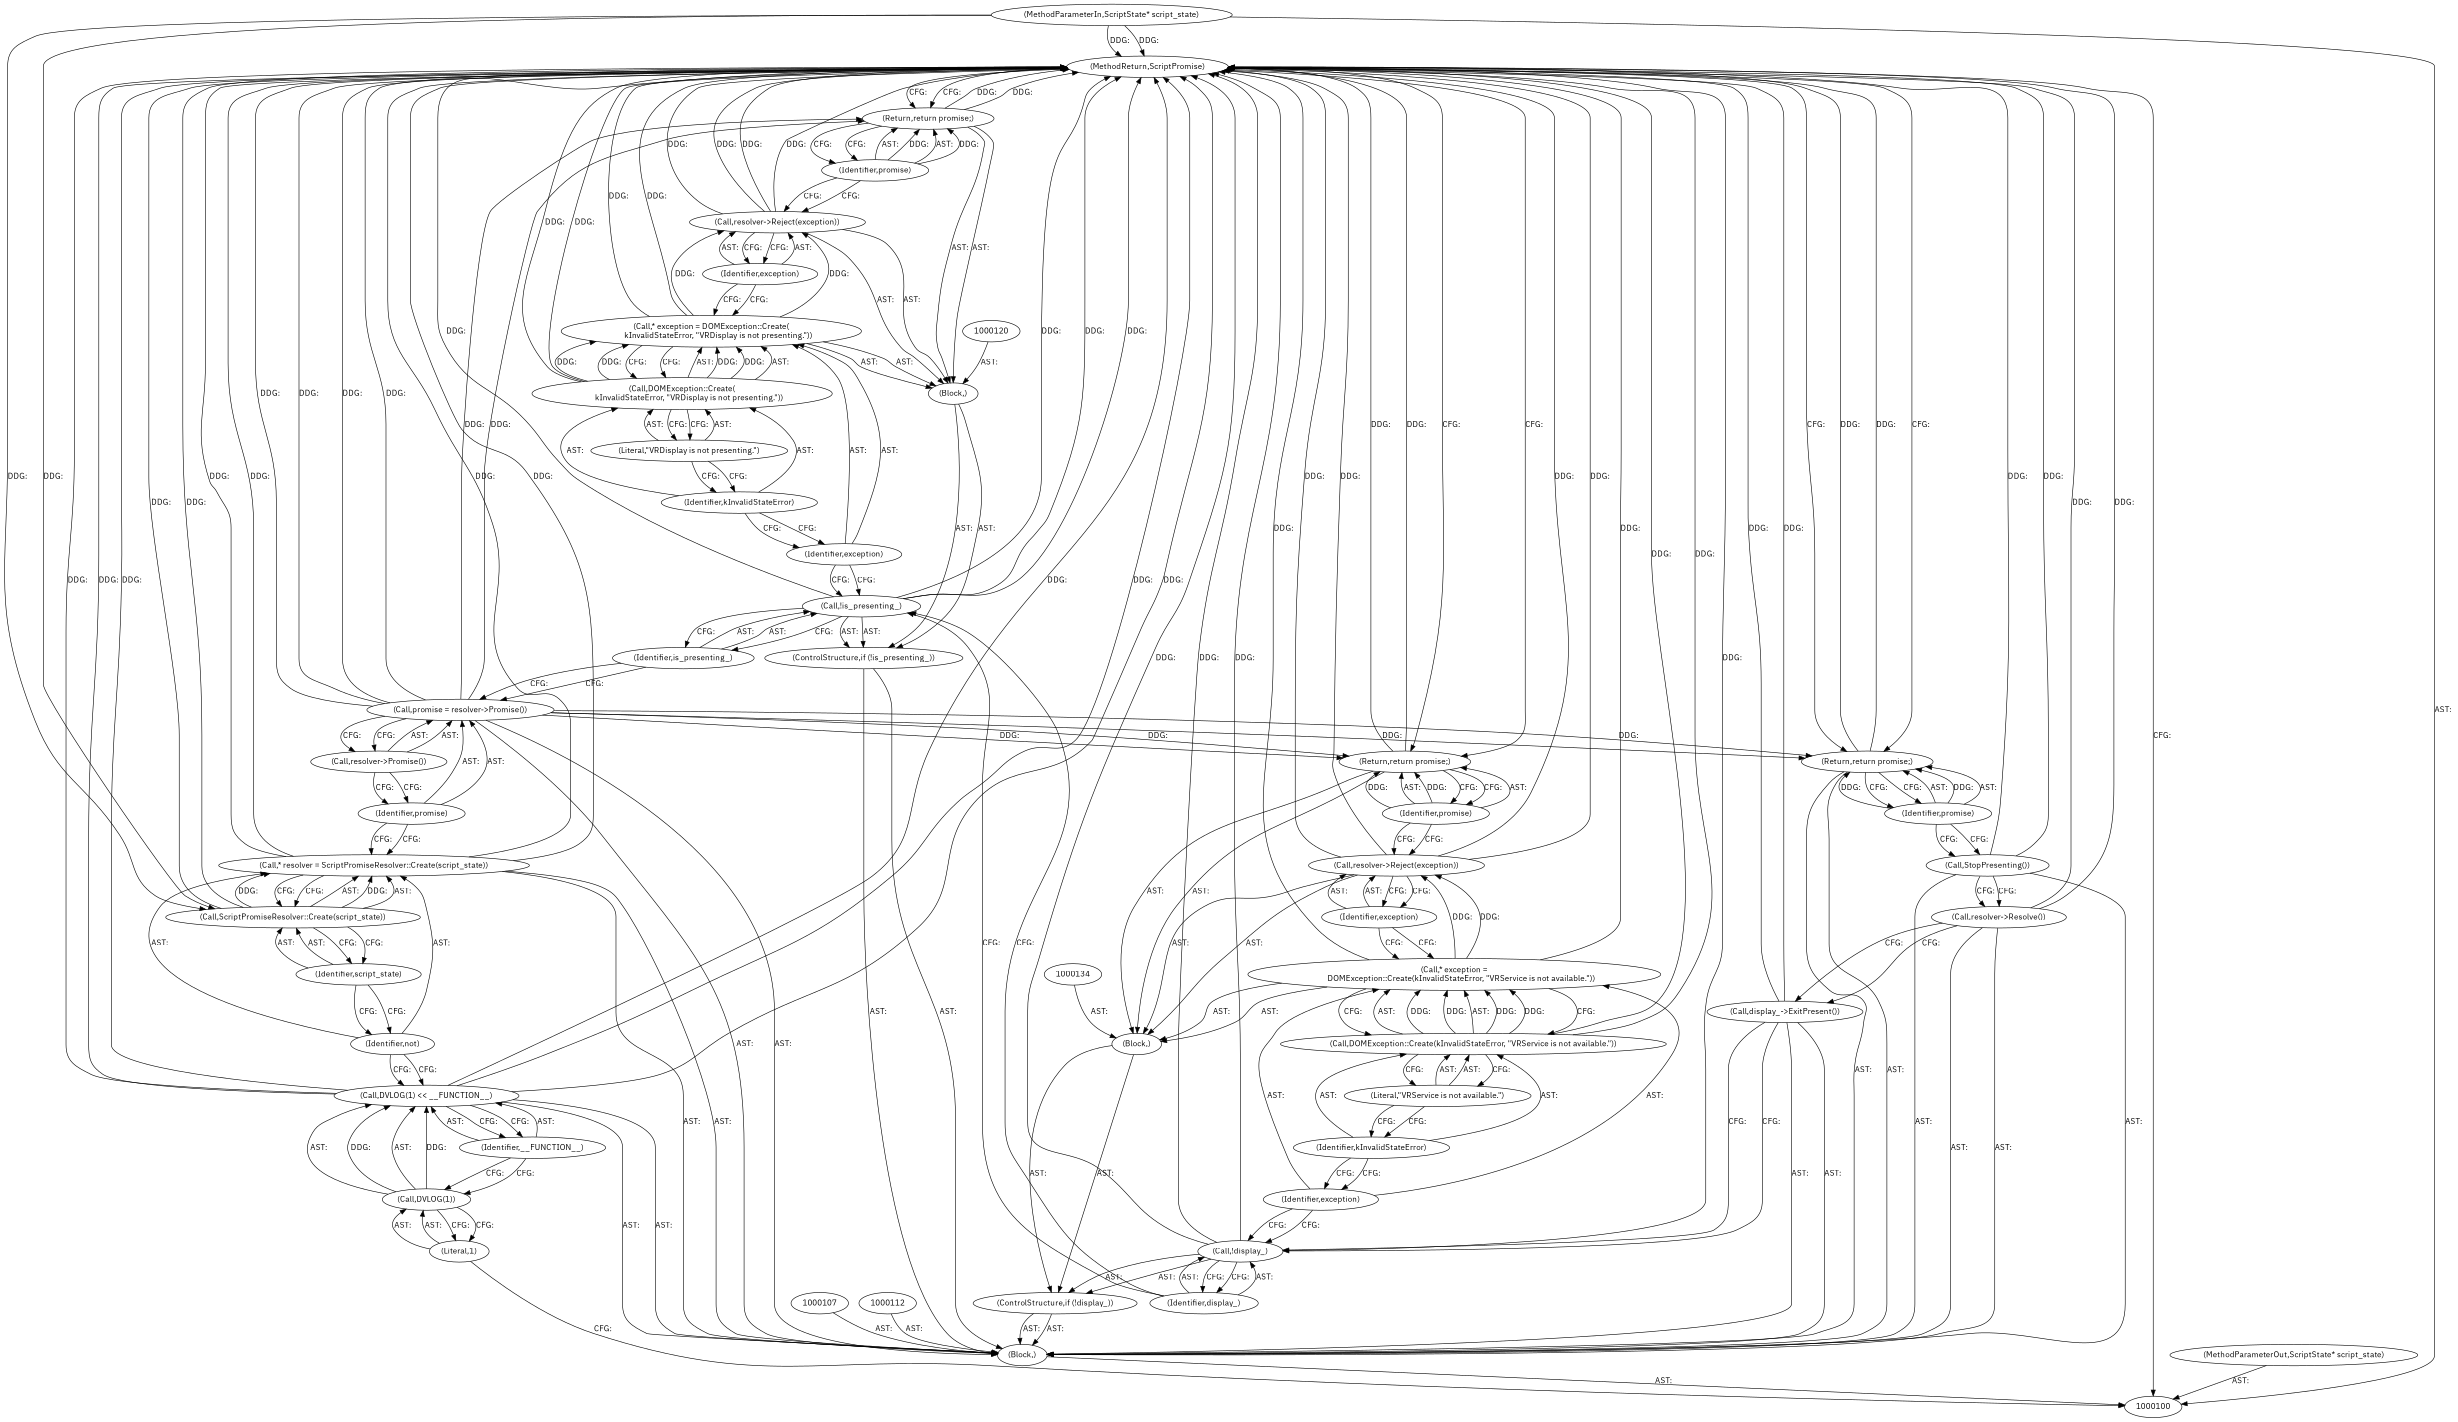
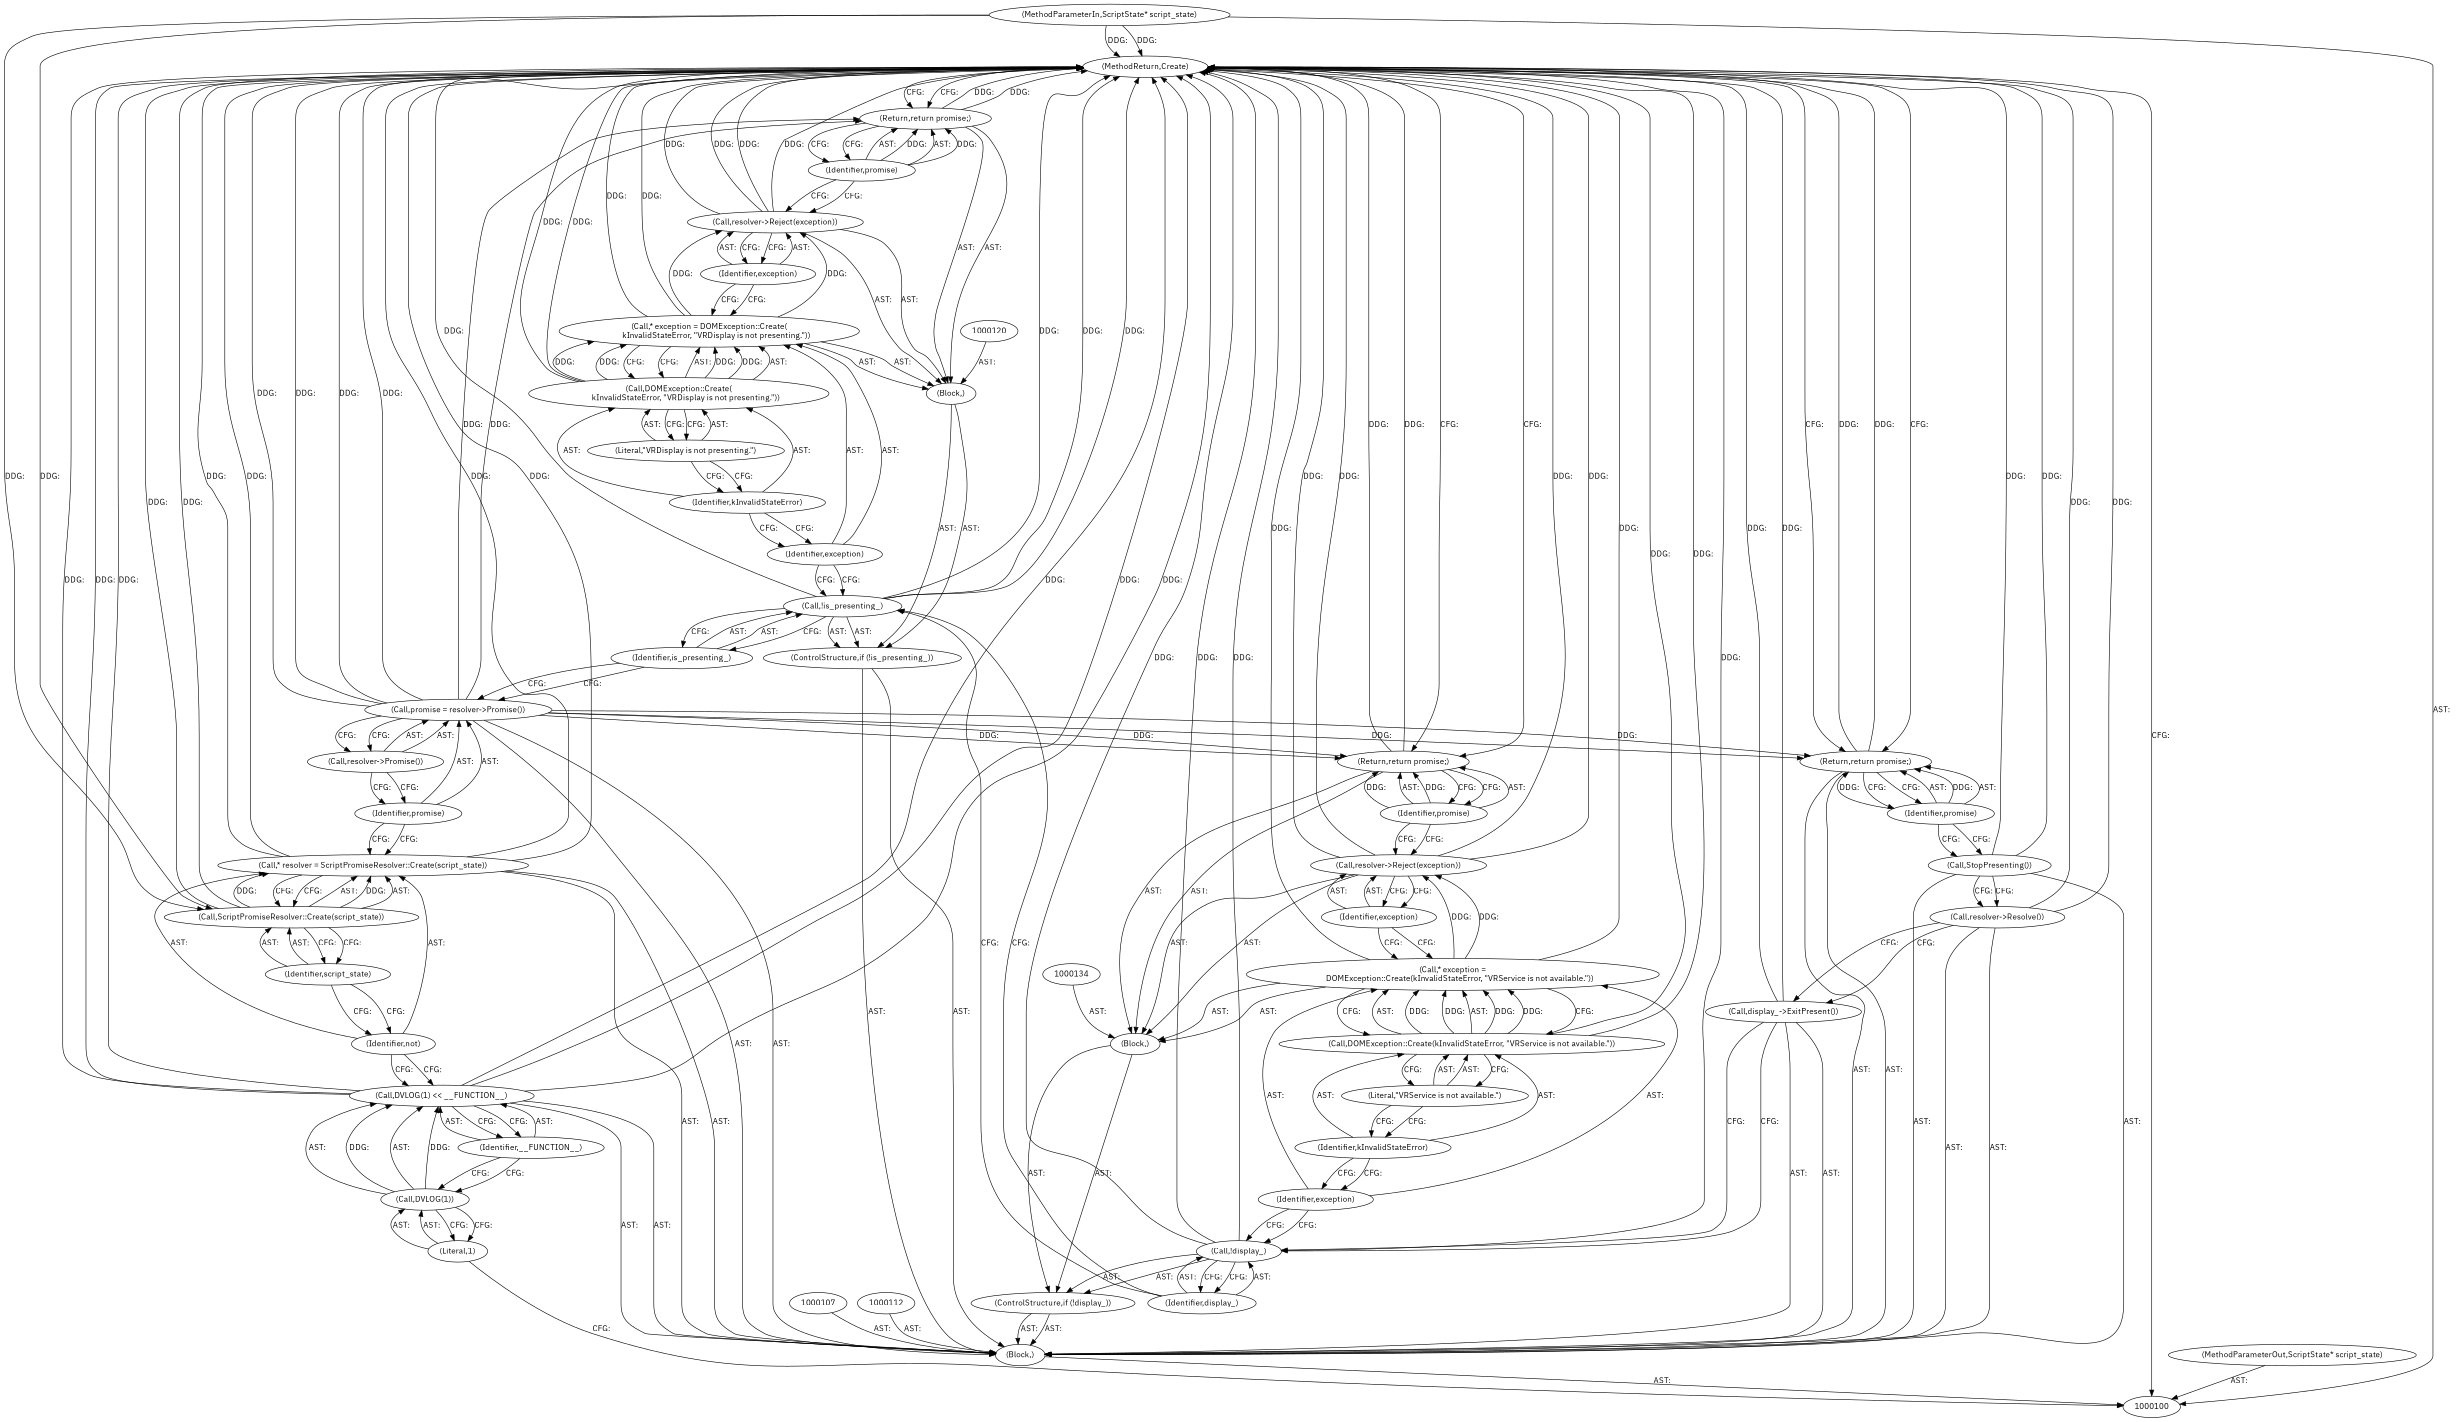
(1147, 67) -> (1145, 67)
